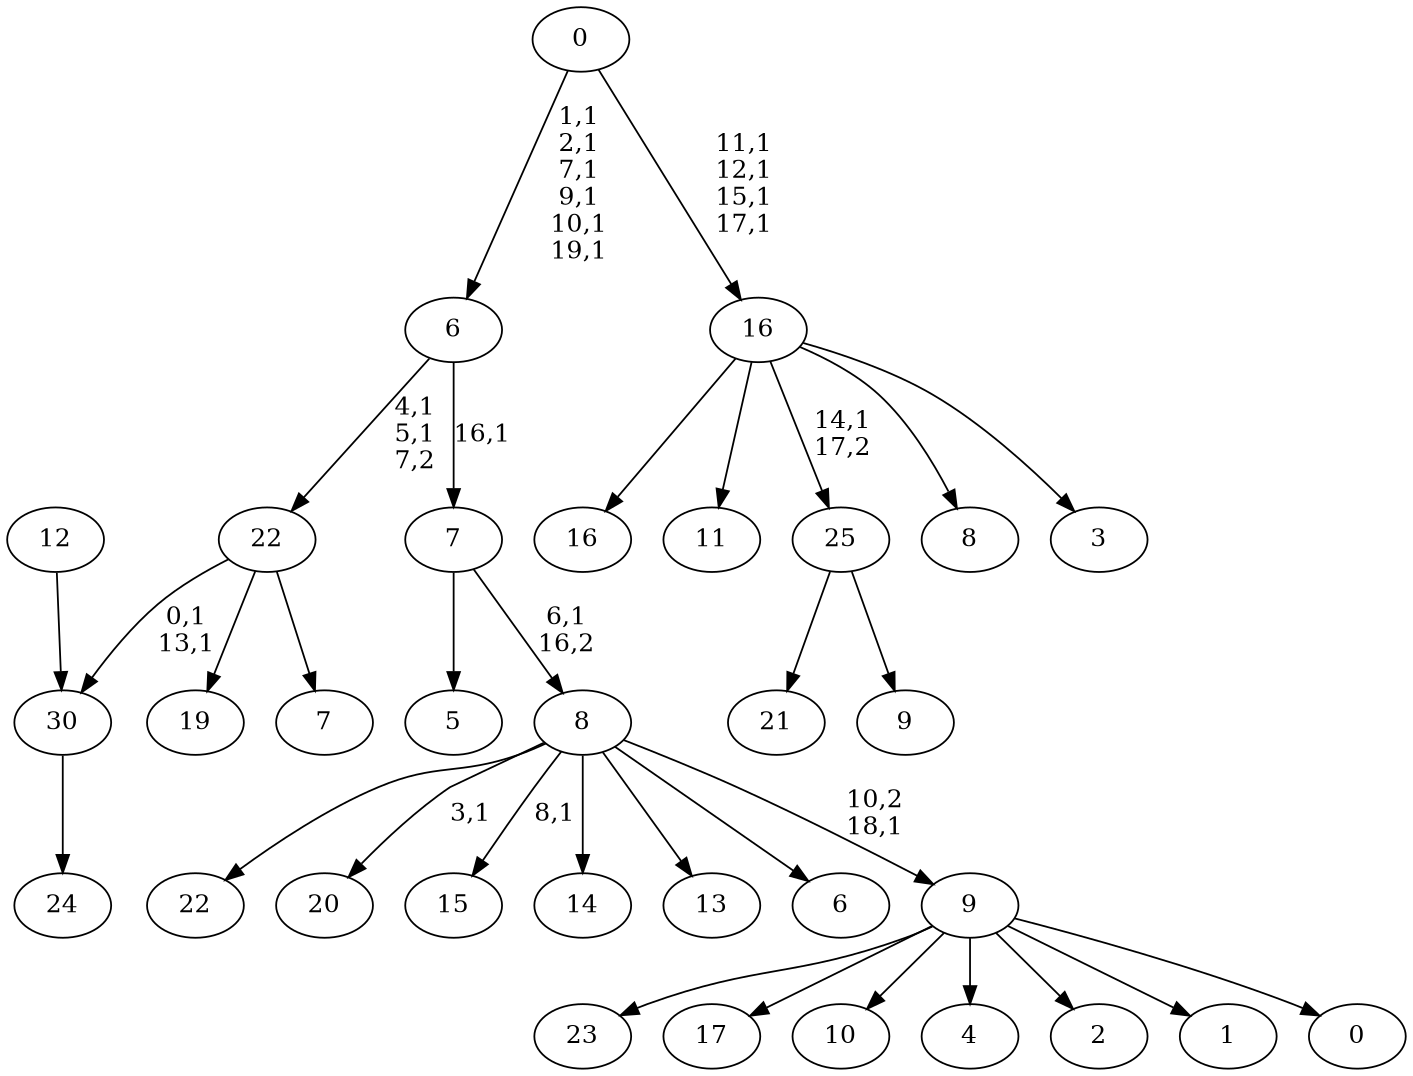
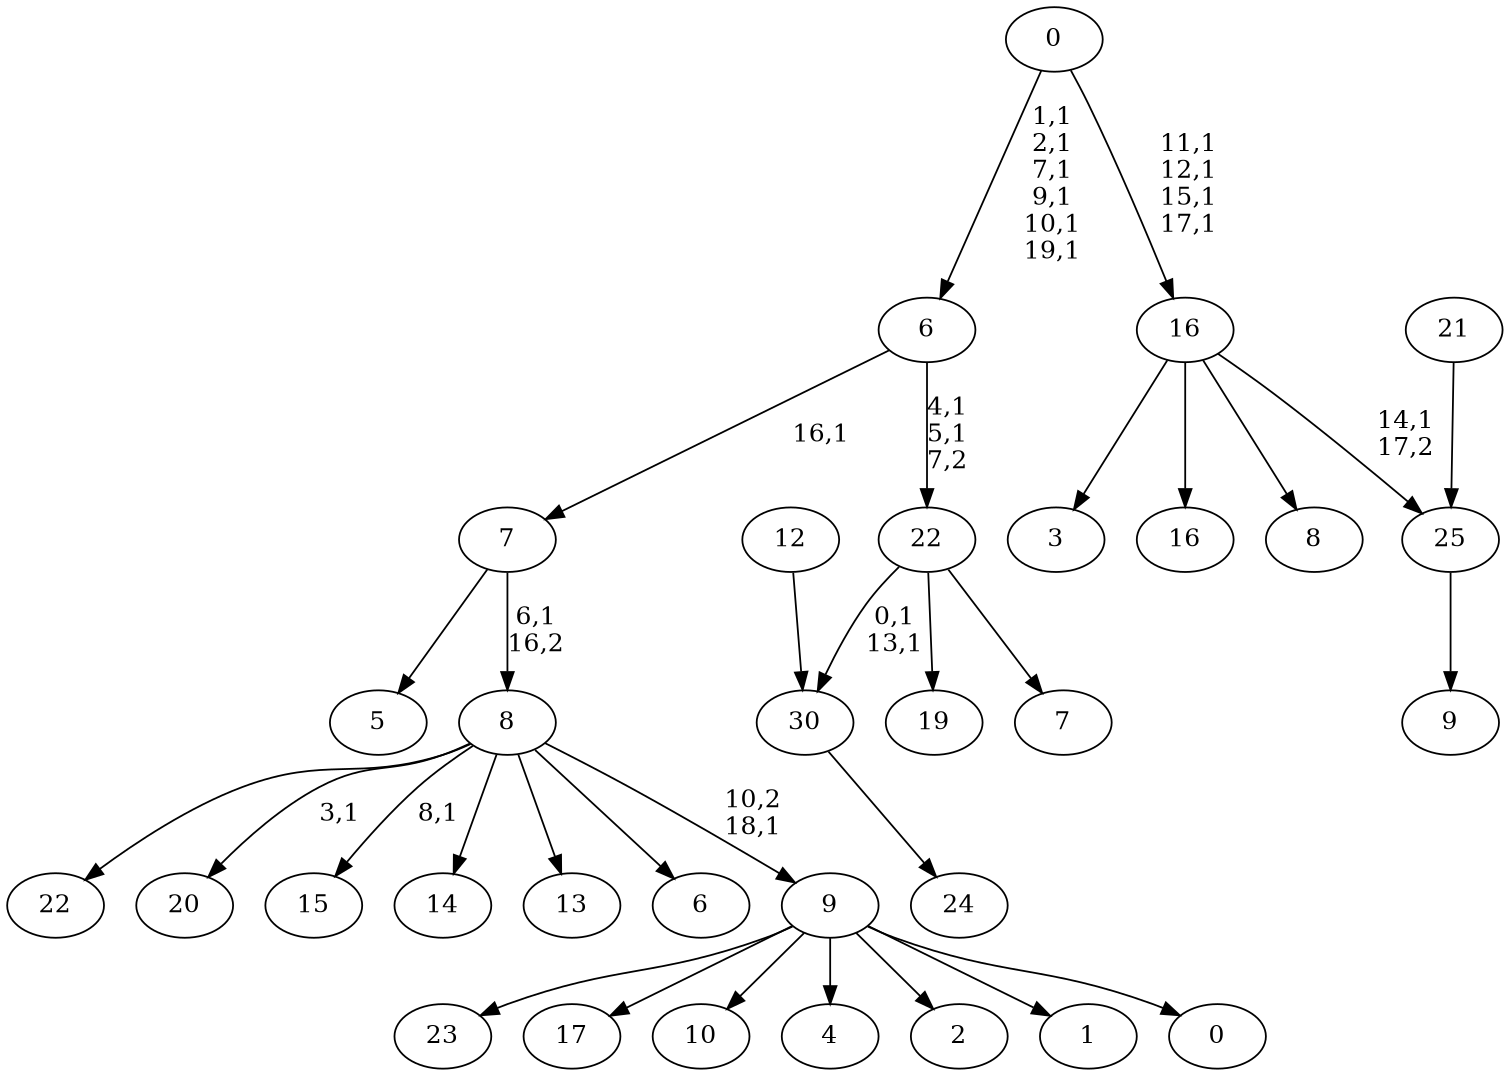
(712, 540) -> none
(812, 623) -> (1453, 426)
